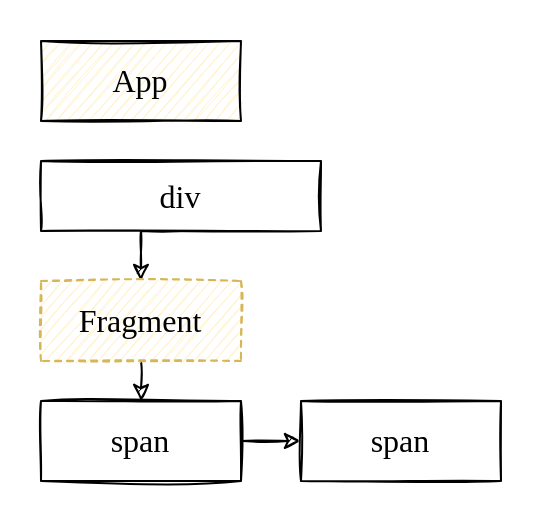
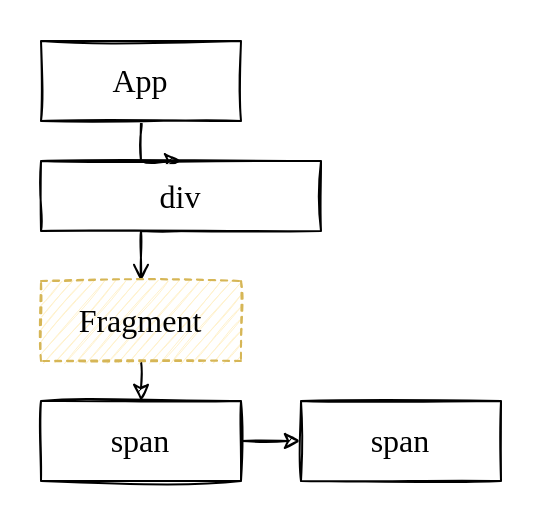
(141, 81) -> (141, 81)
none -> (141, 141)
(141, 266) -> (141, 270)
